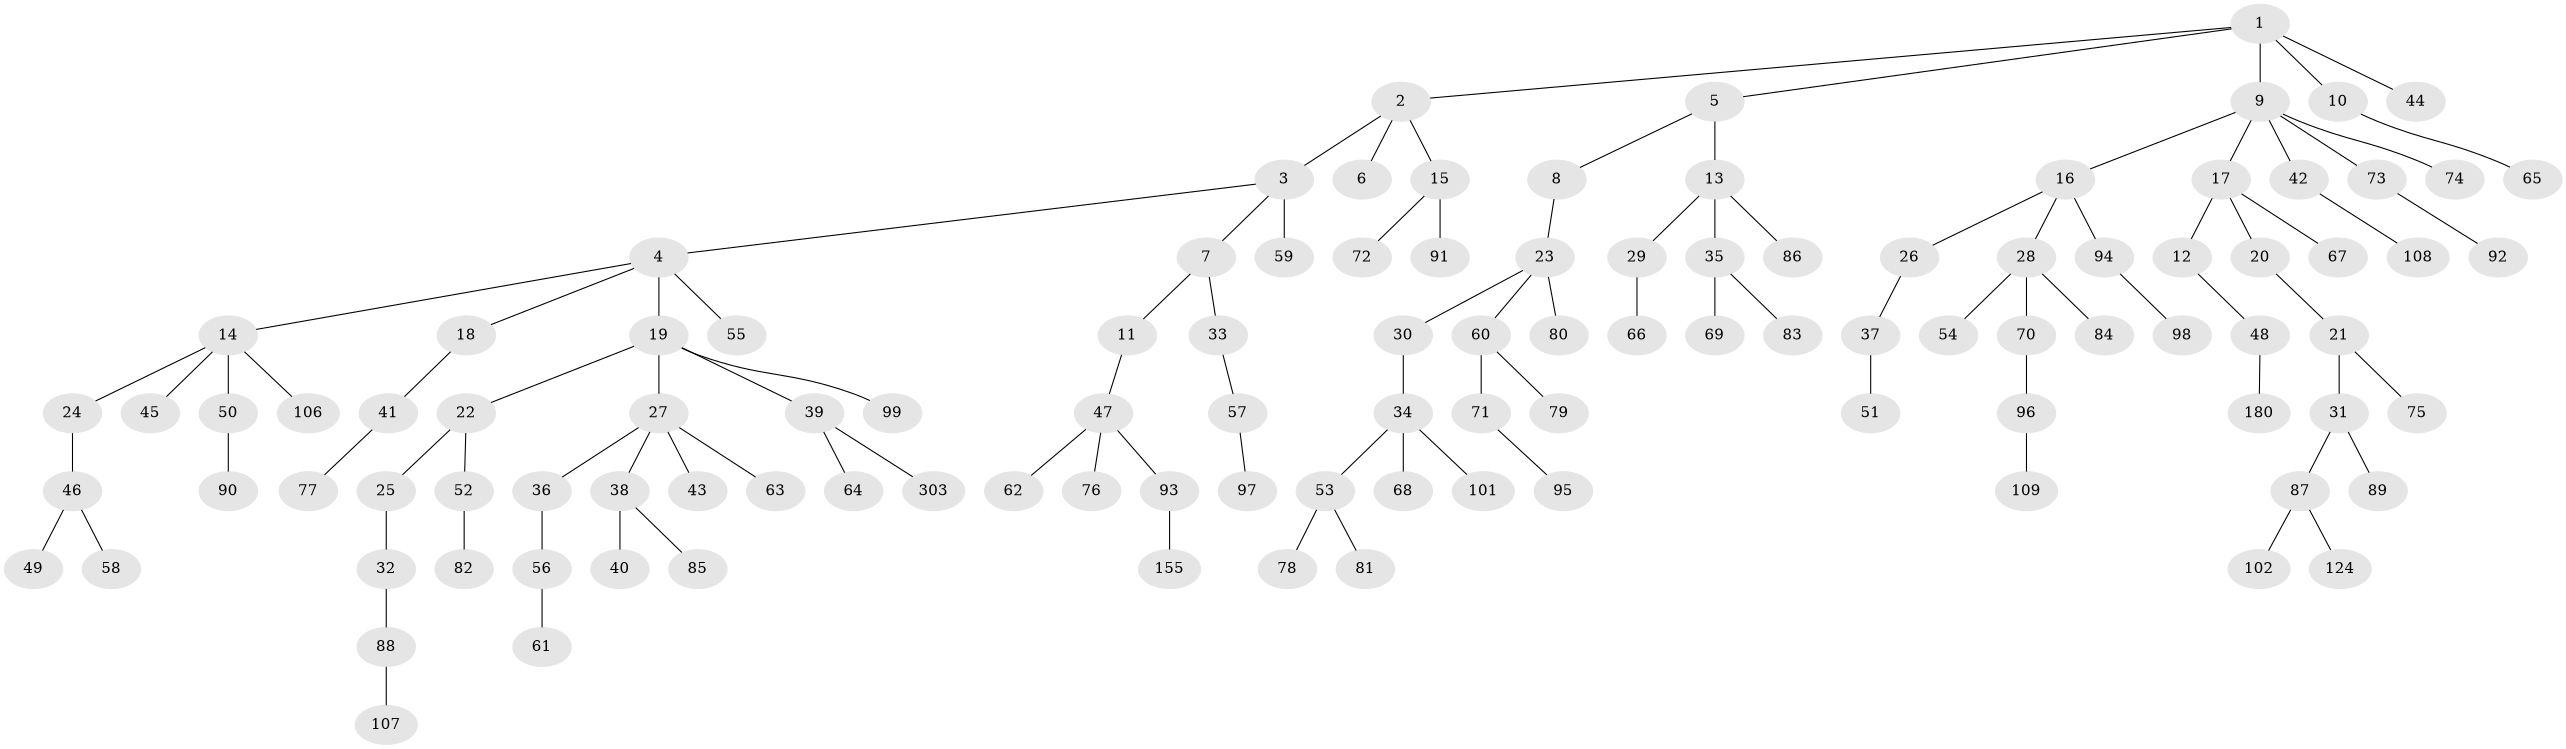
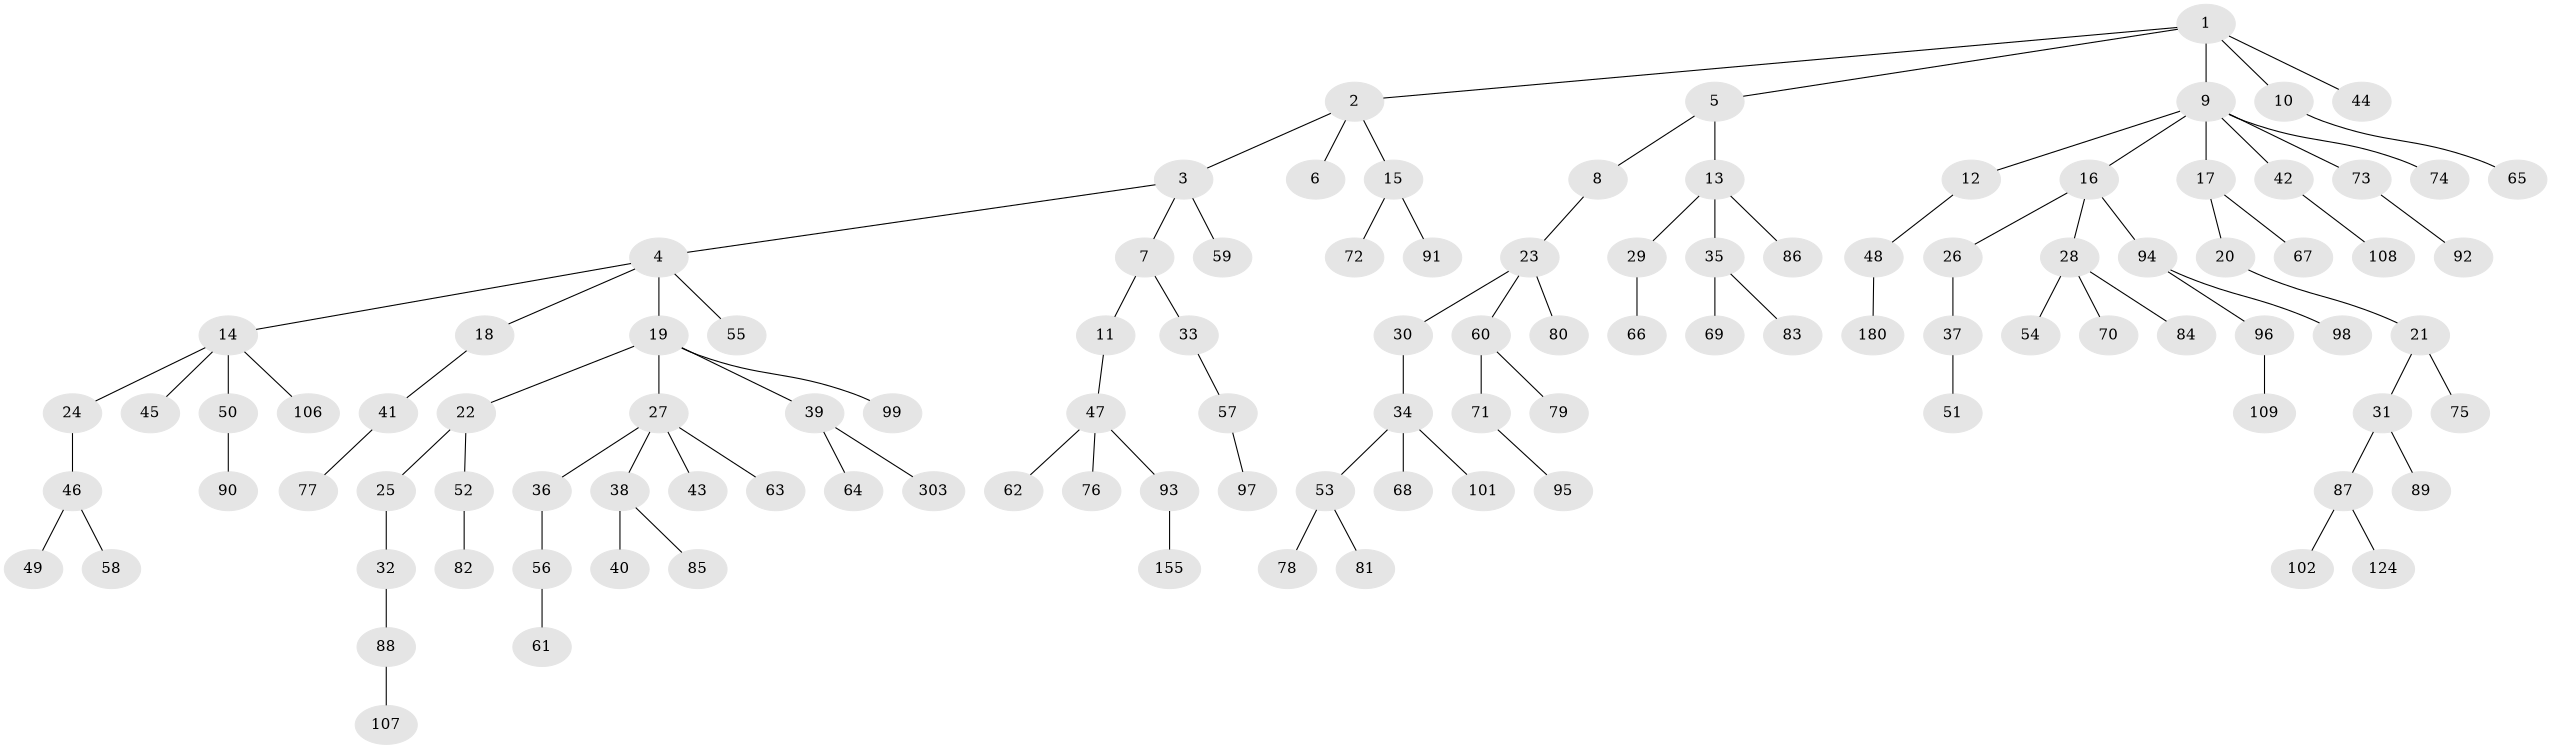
(2202, 219) -> (2089, 141)
(2026, 374) -> (2206, 297)
